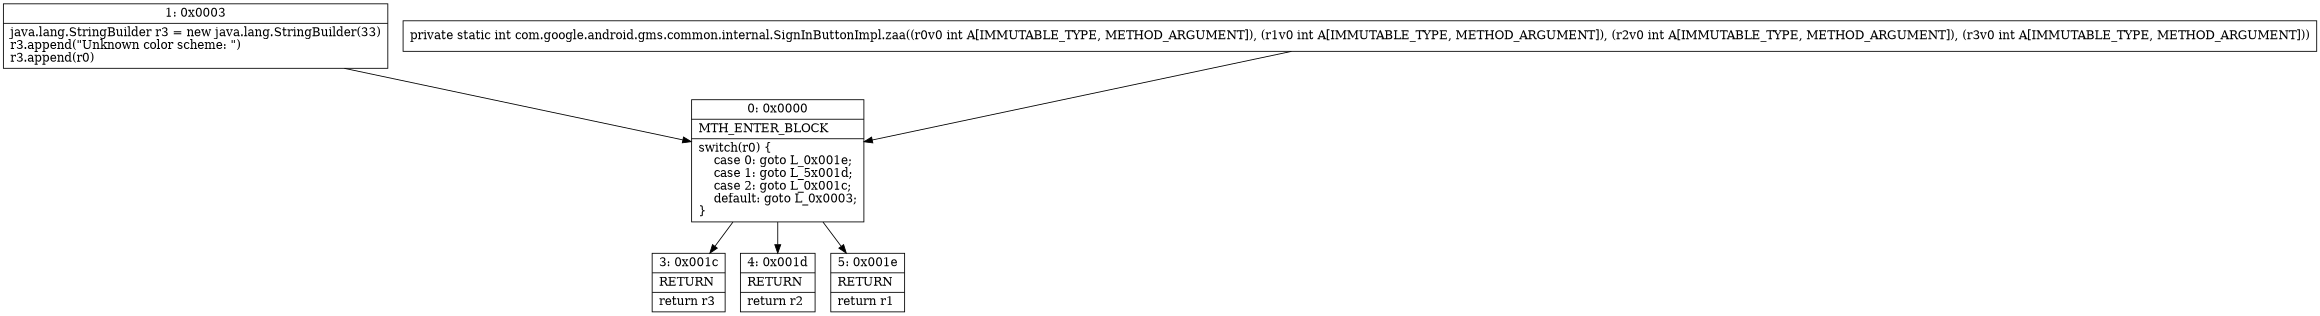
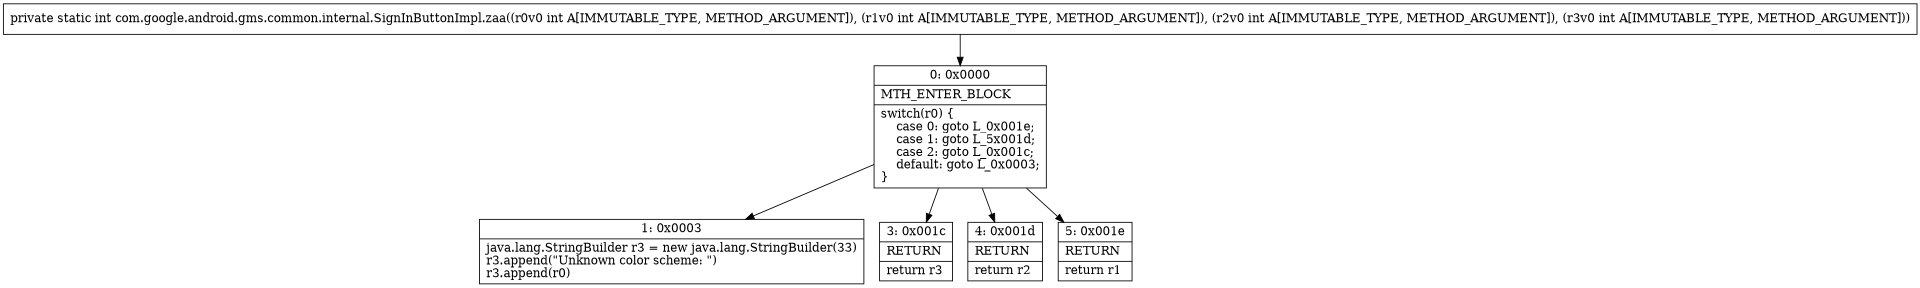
(514, 104) -> (814, 190)
